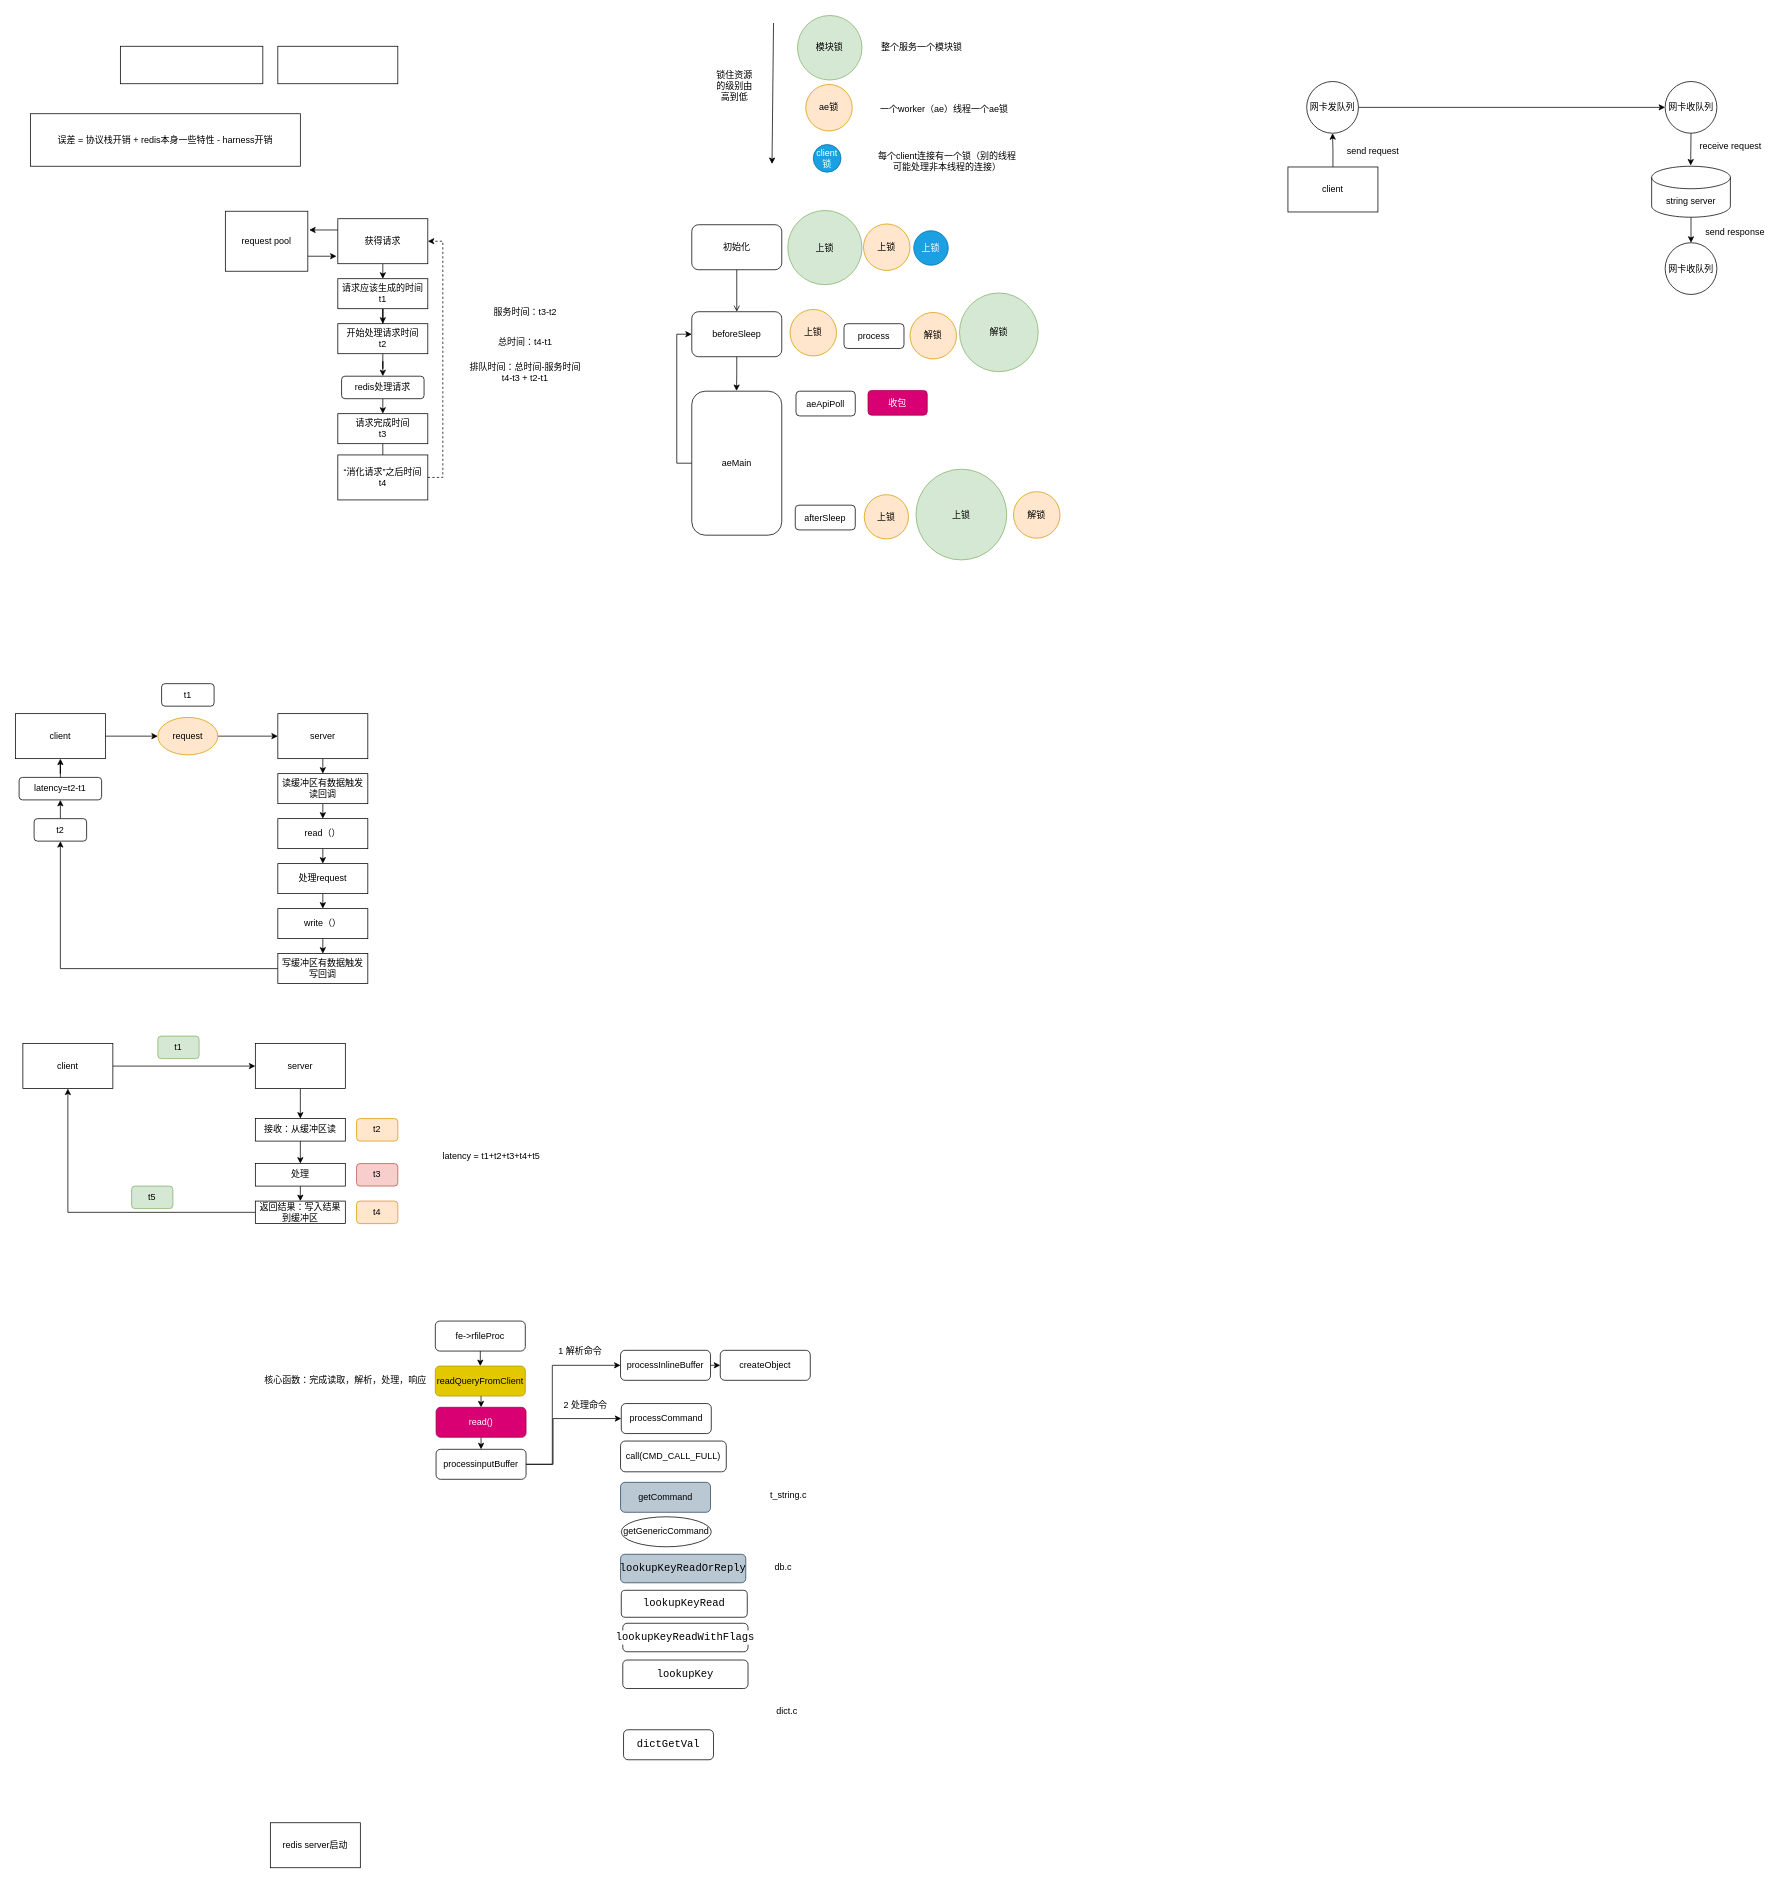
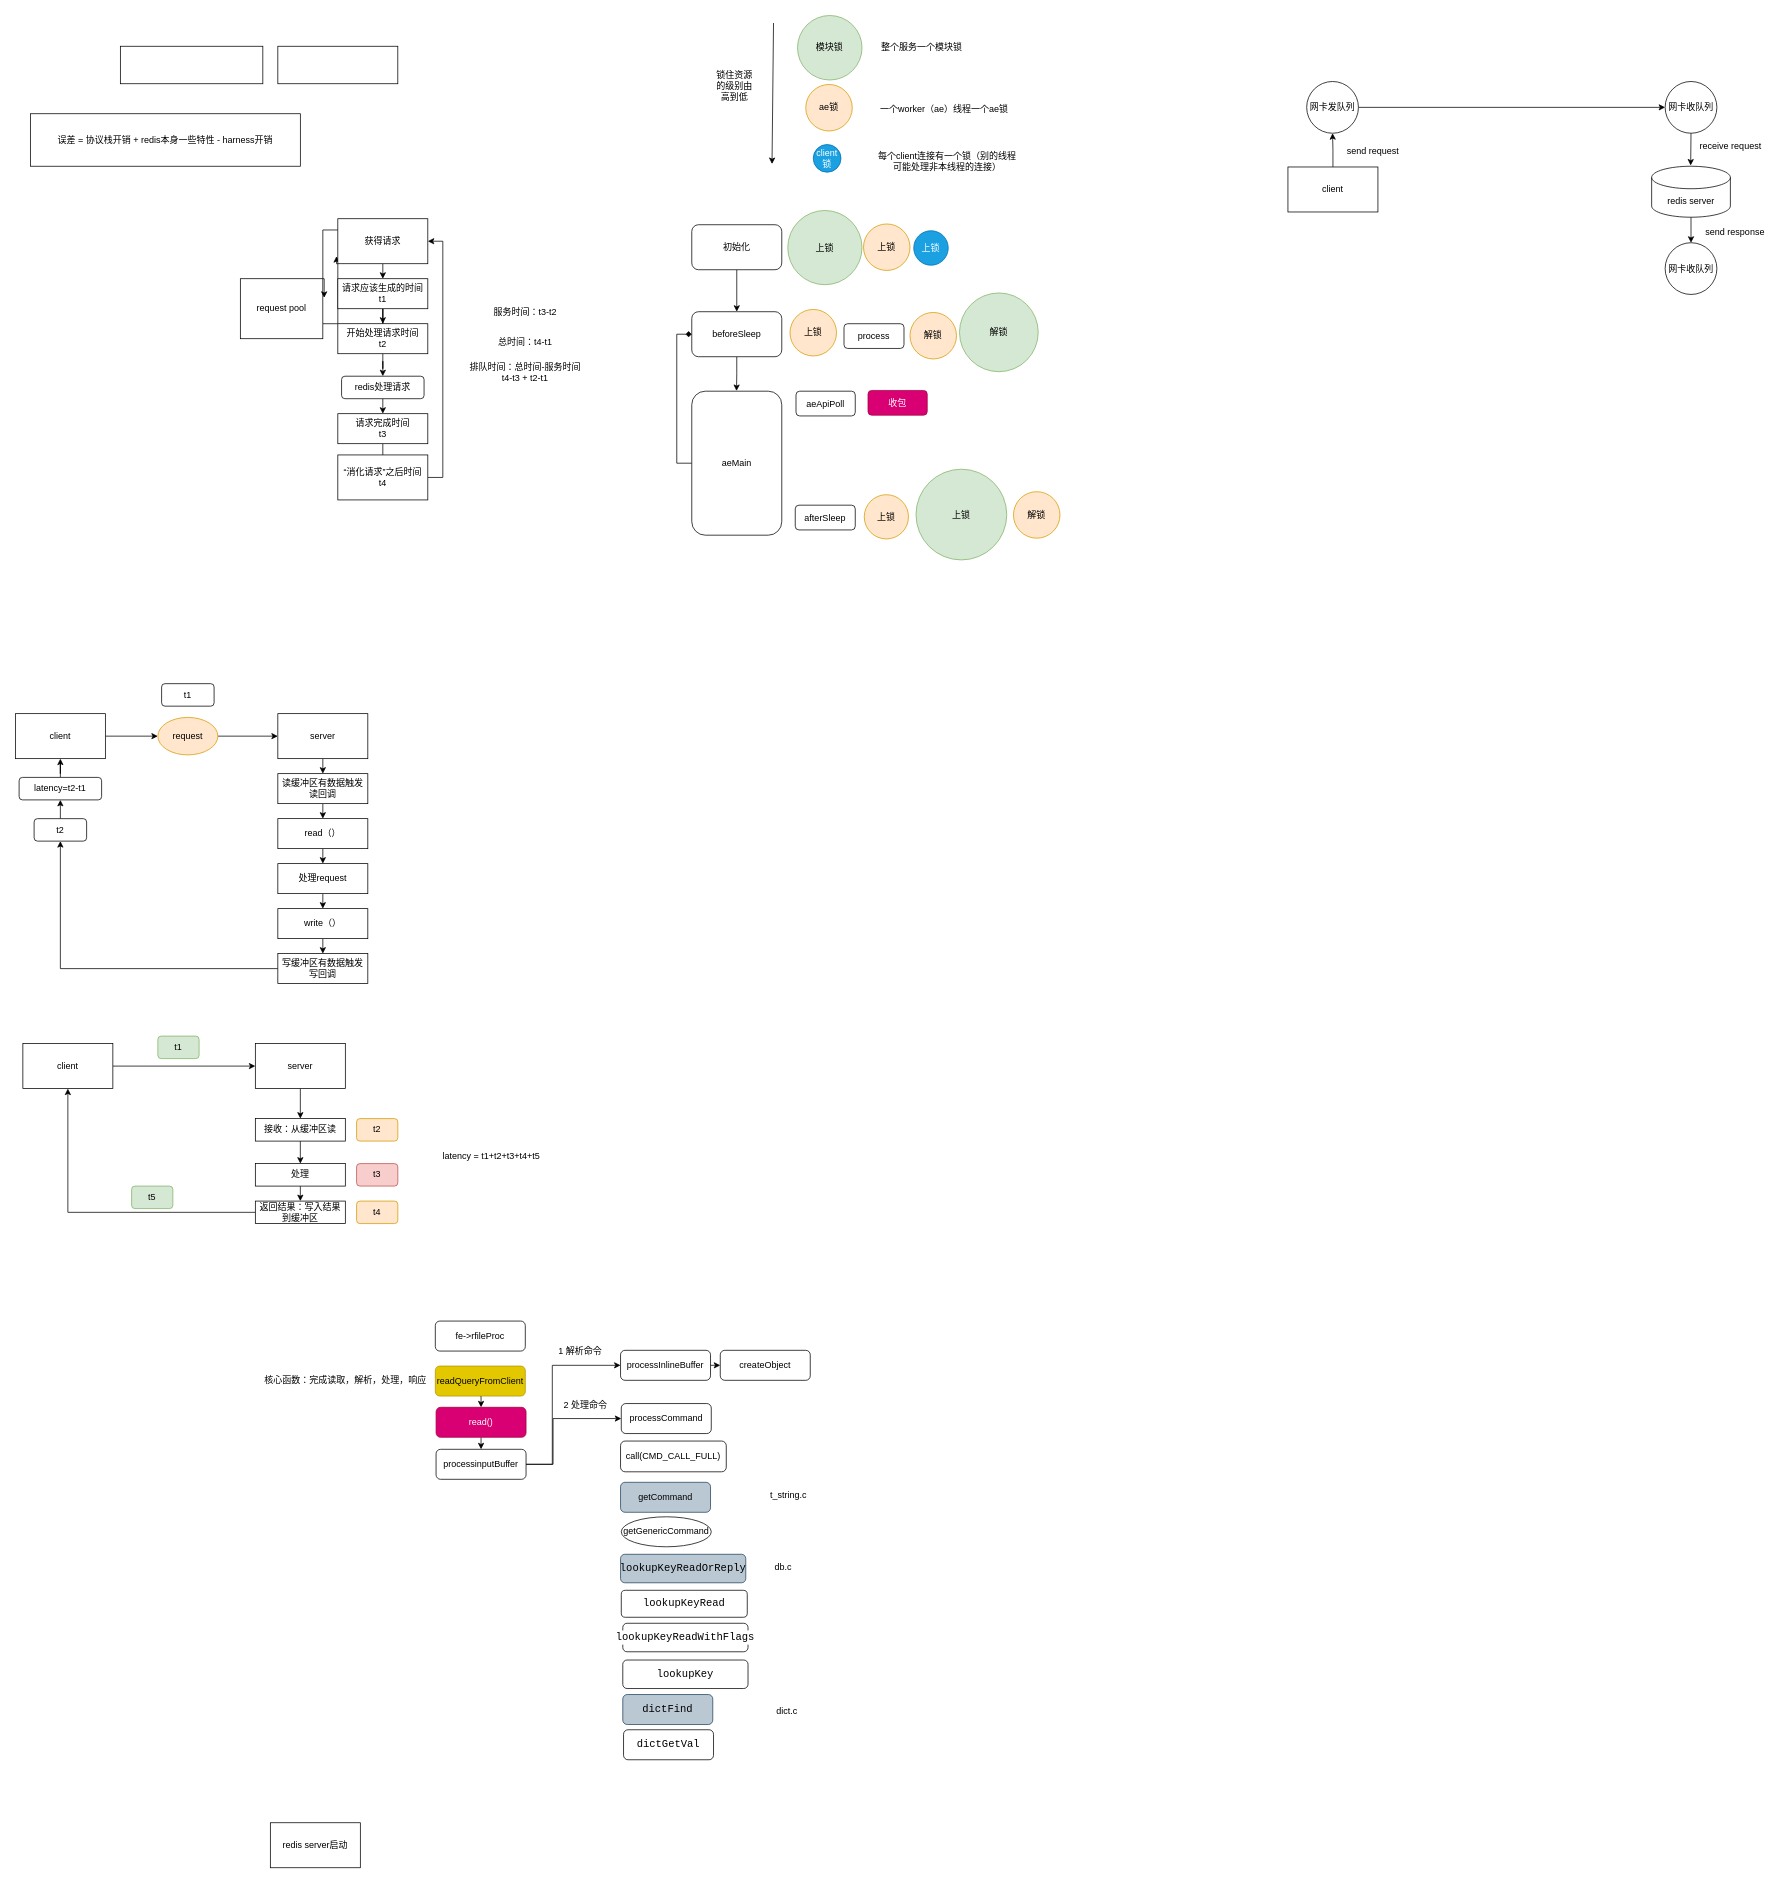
(1691, 201) -> (1691, 201)
(267, 241) -> (282, 309)
(737, 307) -> (737, 305)
(685, 334) -> (684, 334)
(443, 362) -> (443, 362)
(480, 1356) -> none
none -> (668, 1710)
